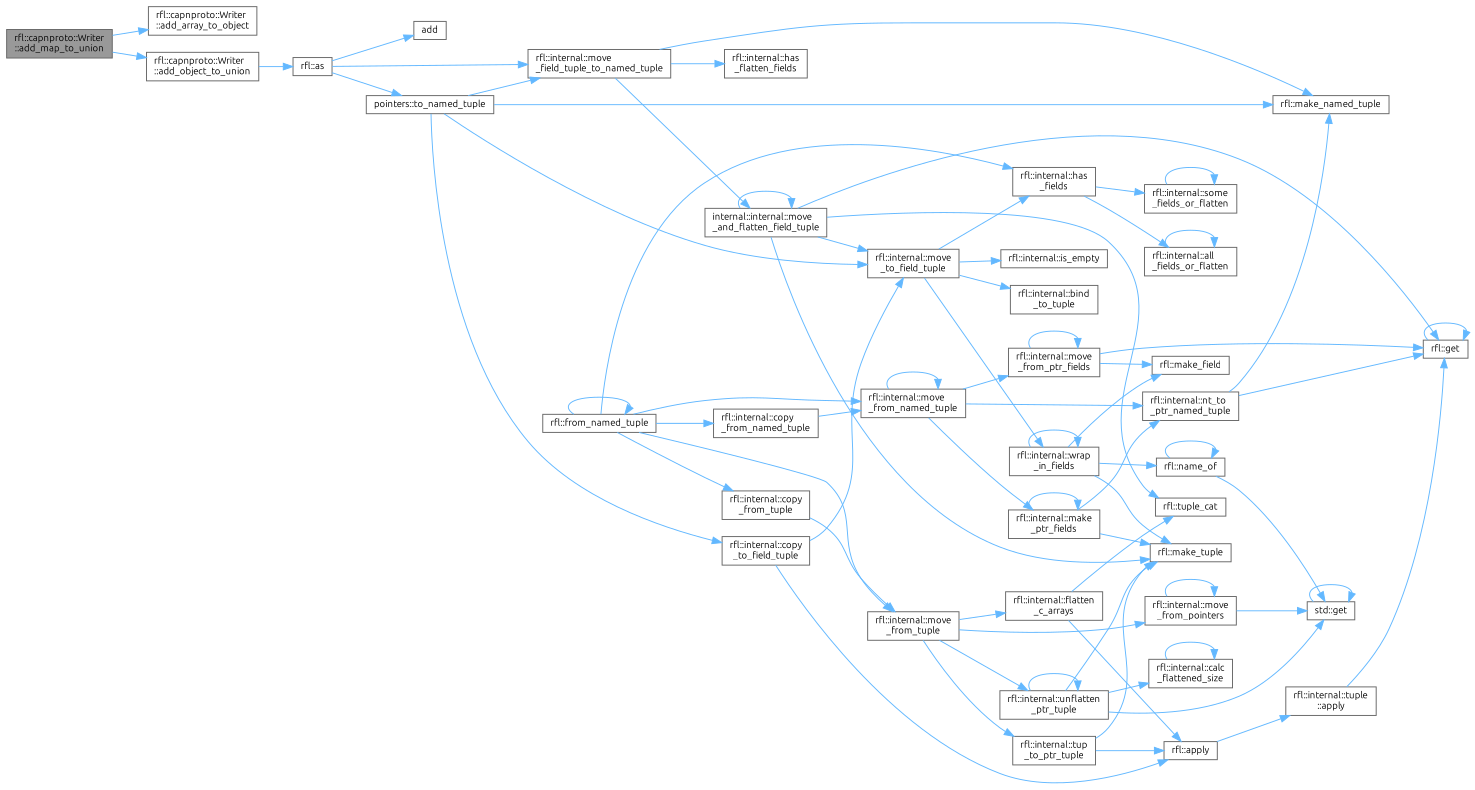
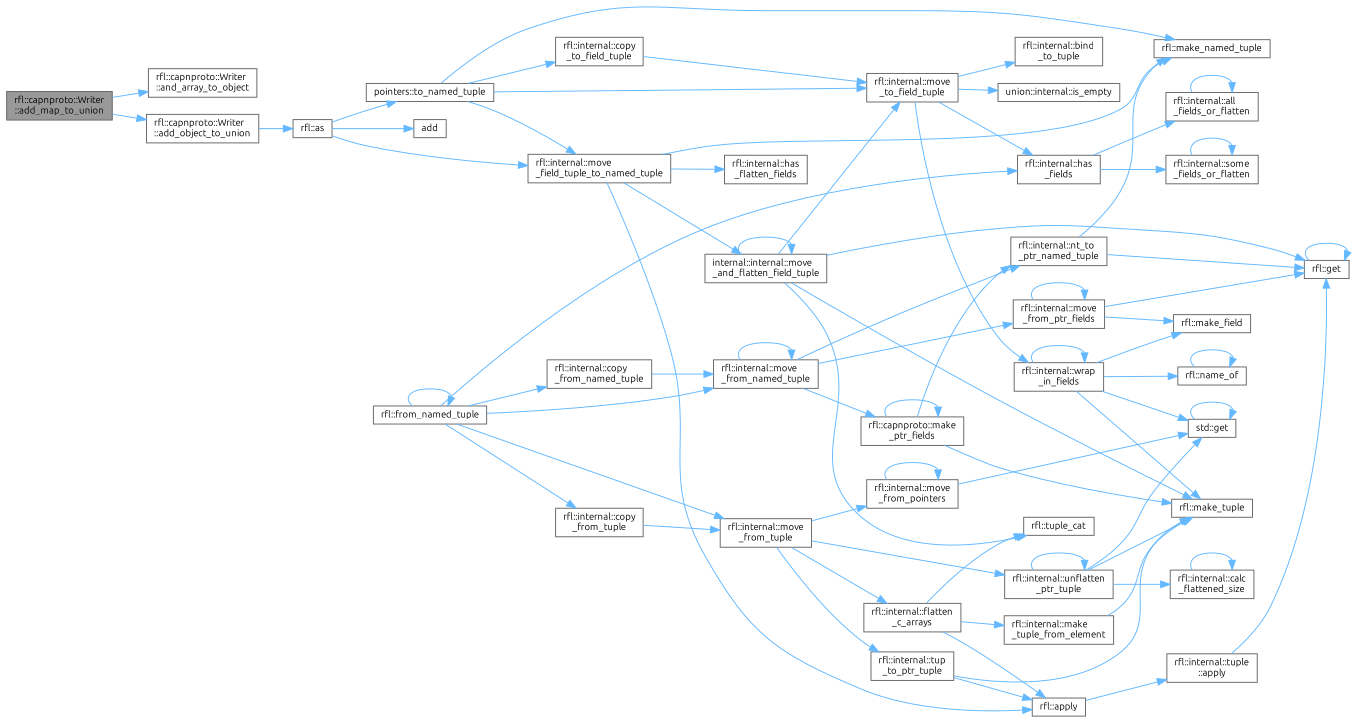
(203, 21) -> (203, 83)
(1054, 259) -> (1059, 92)
(1054, 524) -> (912, 431)
(1275, 528) -> (1140, 404)
none -> (1059, 630)
(935, 738) -> (702, 549)
